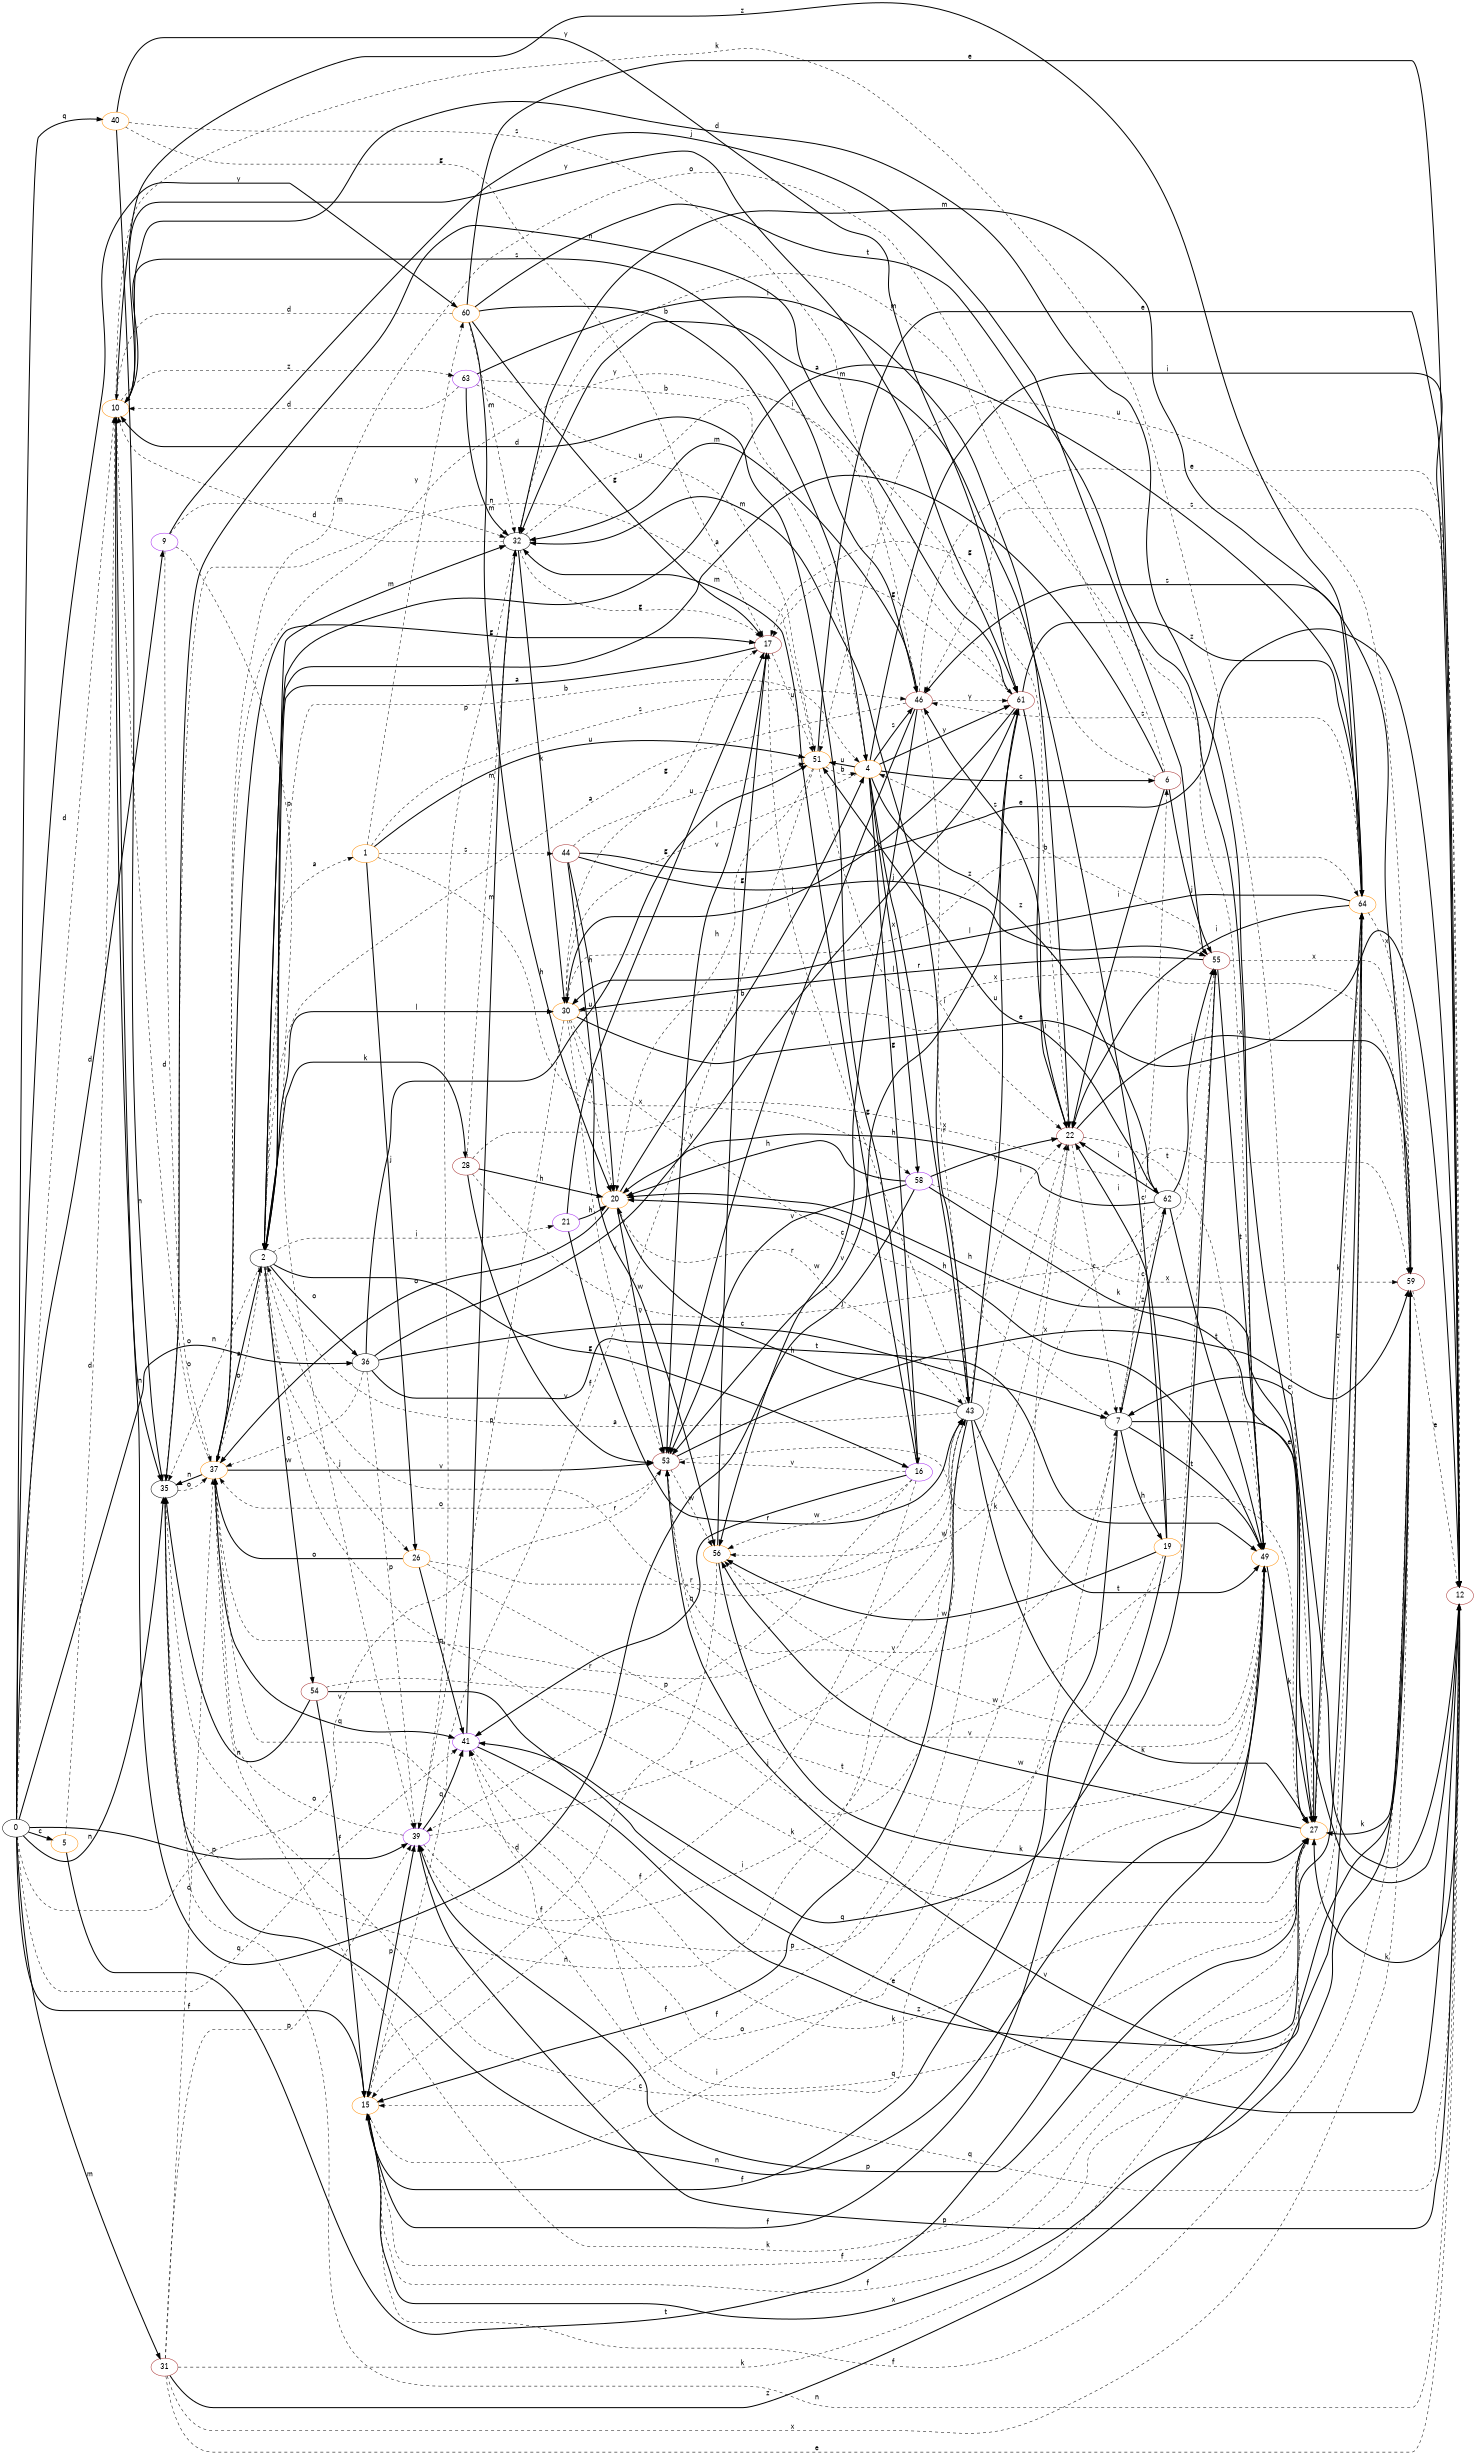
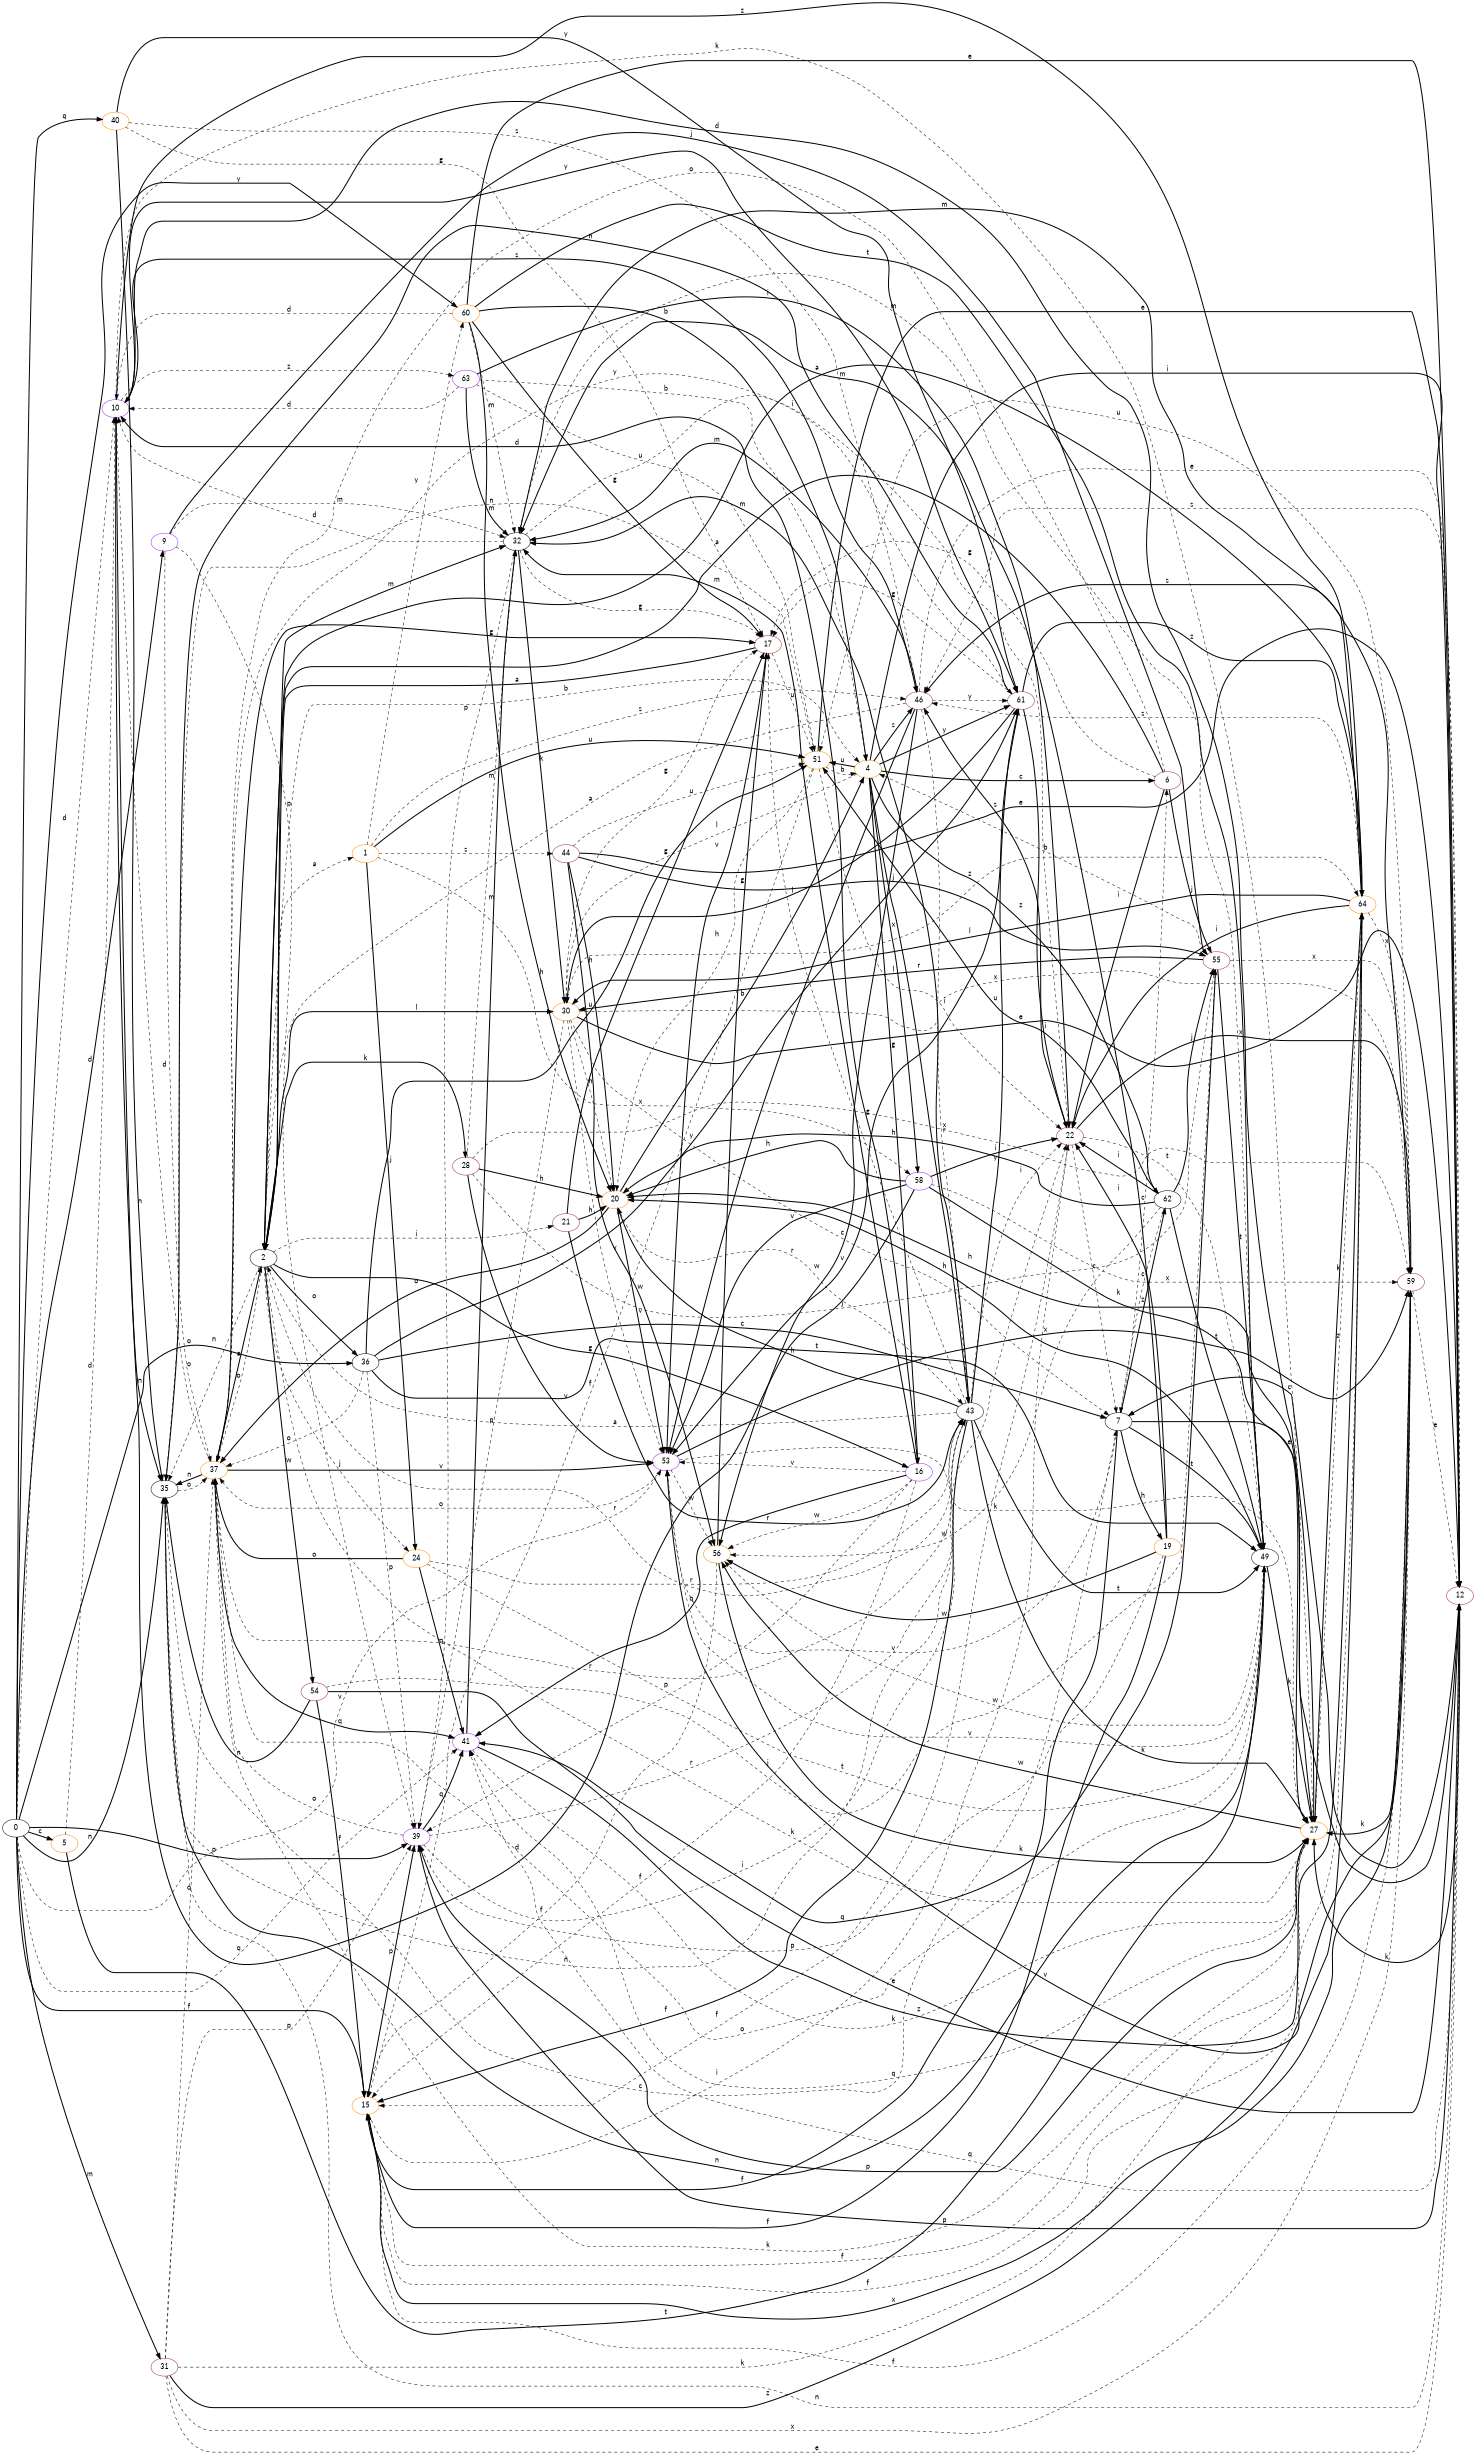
(116, 409) -> (116, 409)
(566, 1223) -> (566, 1223)
(666, 1462) -> (666, 1462)
(1265, 1558) -> (1265, 1558)
(416, 1559) -> (416, 1559)
